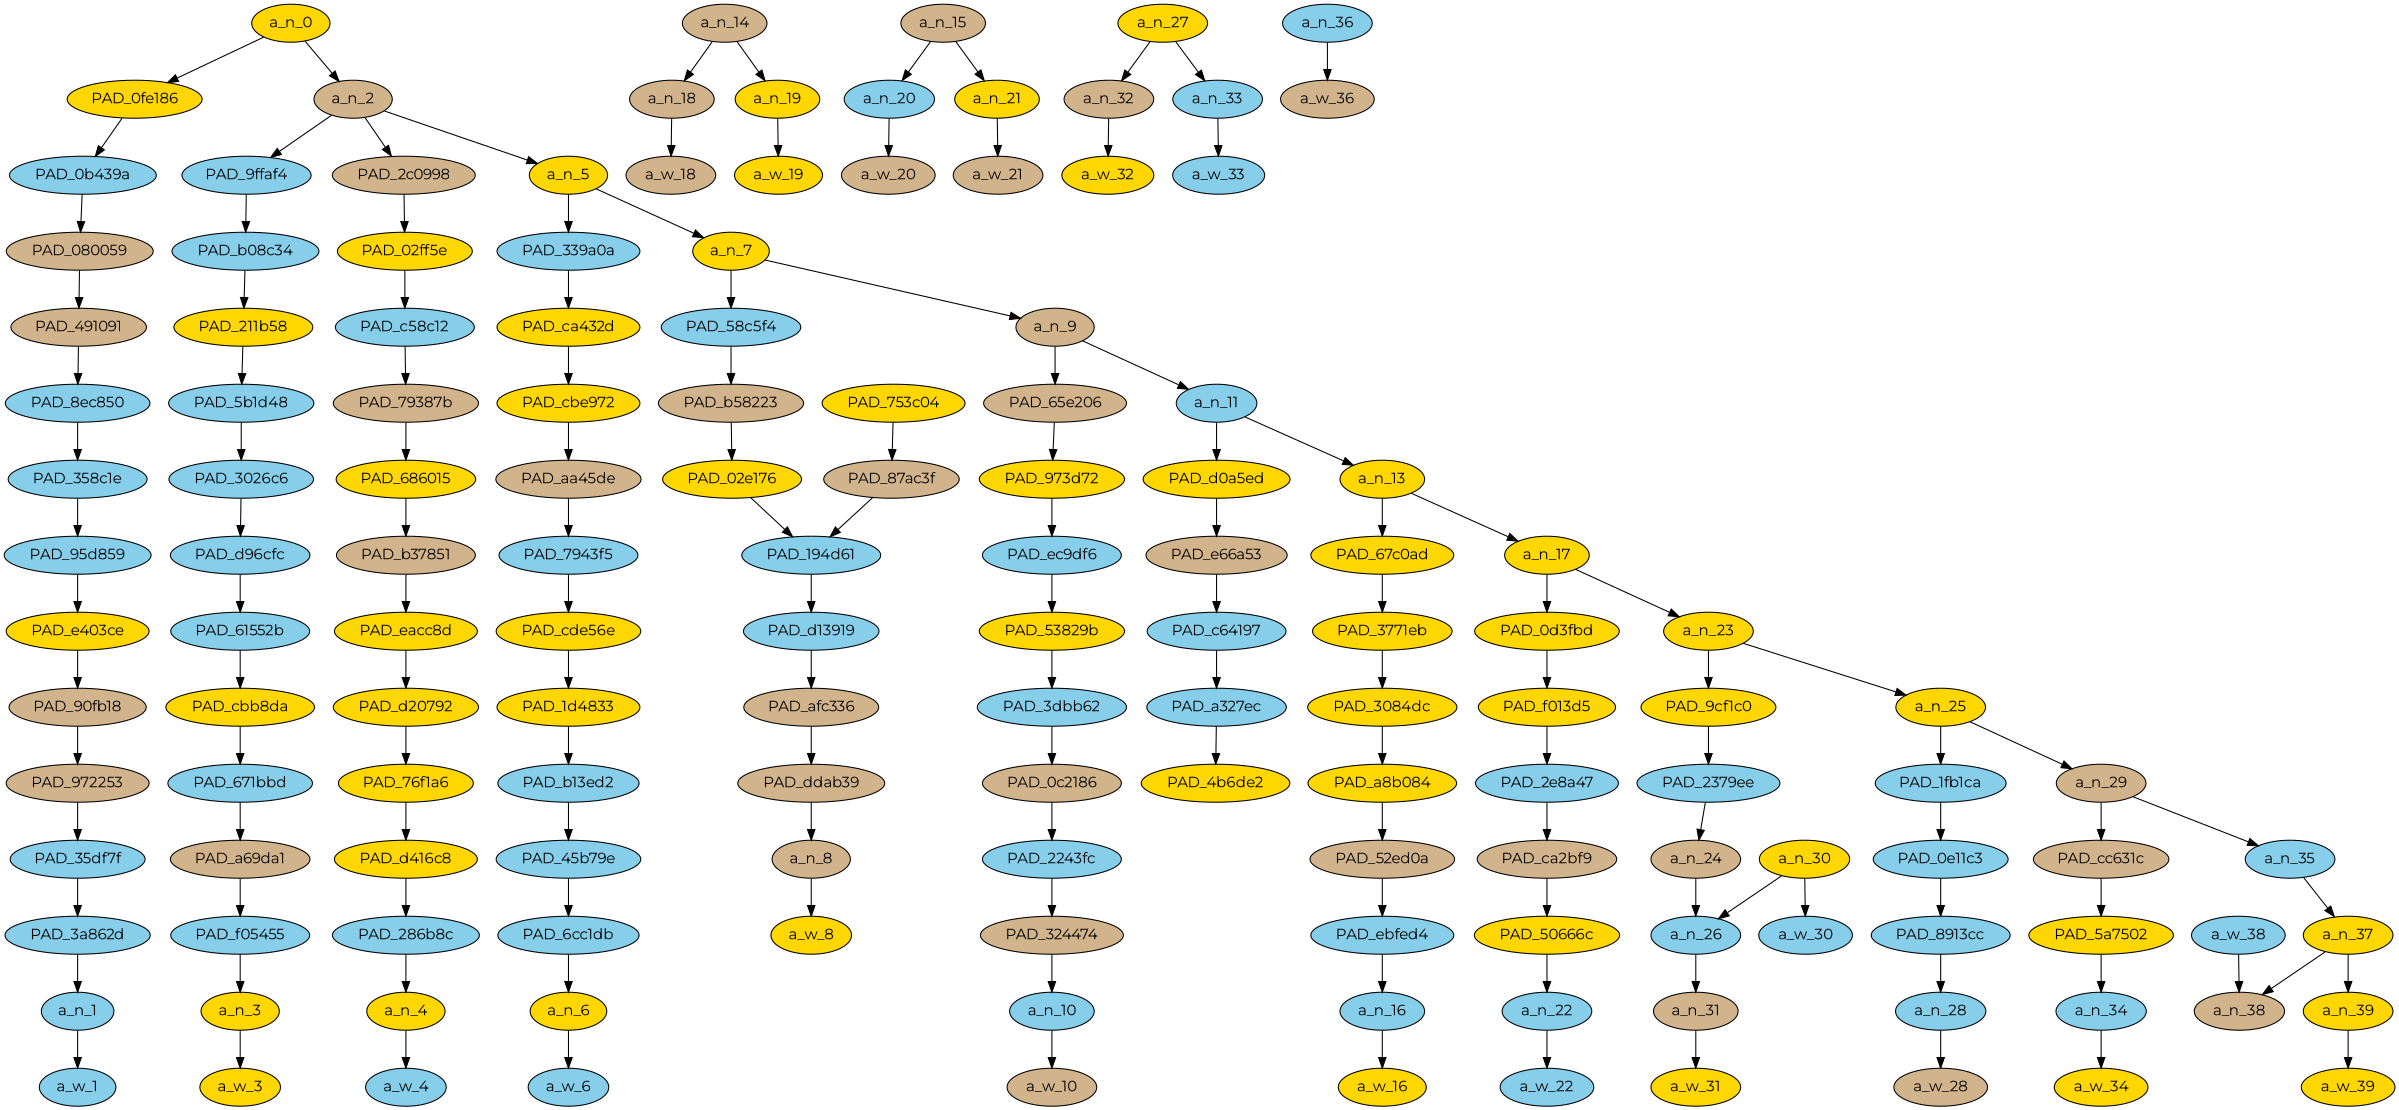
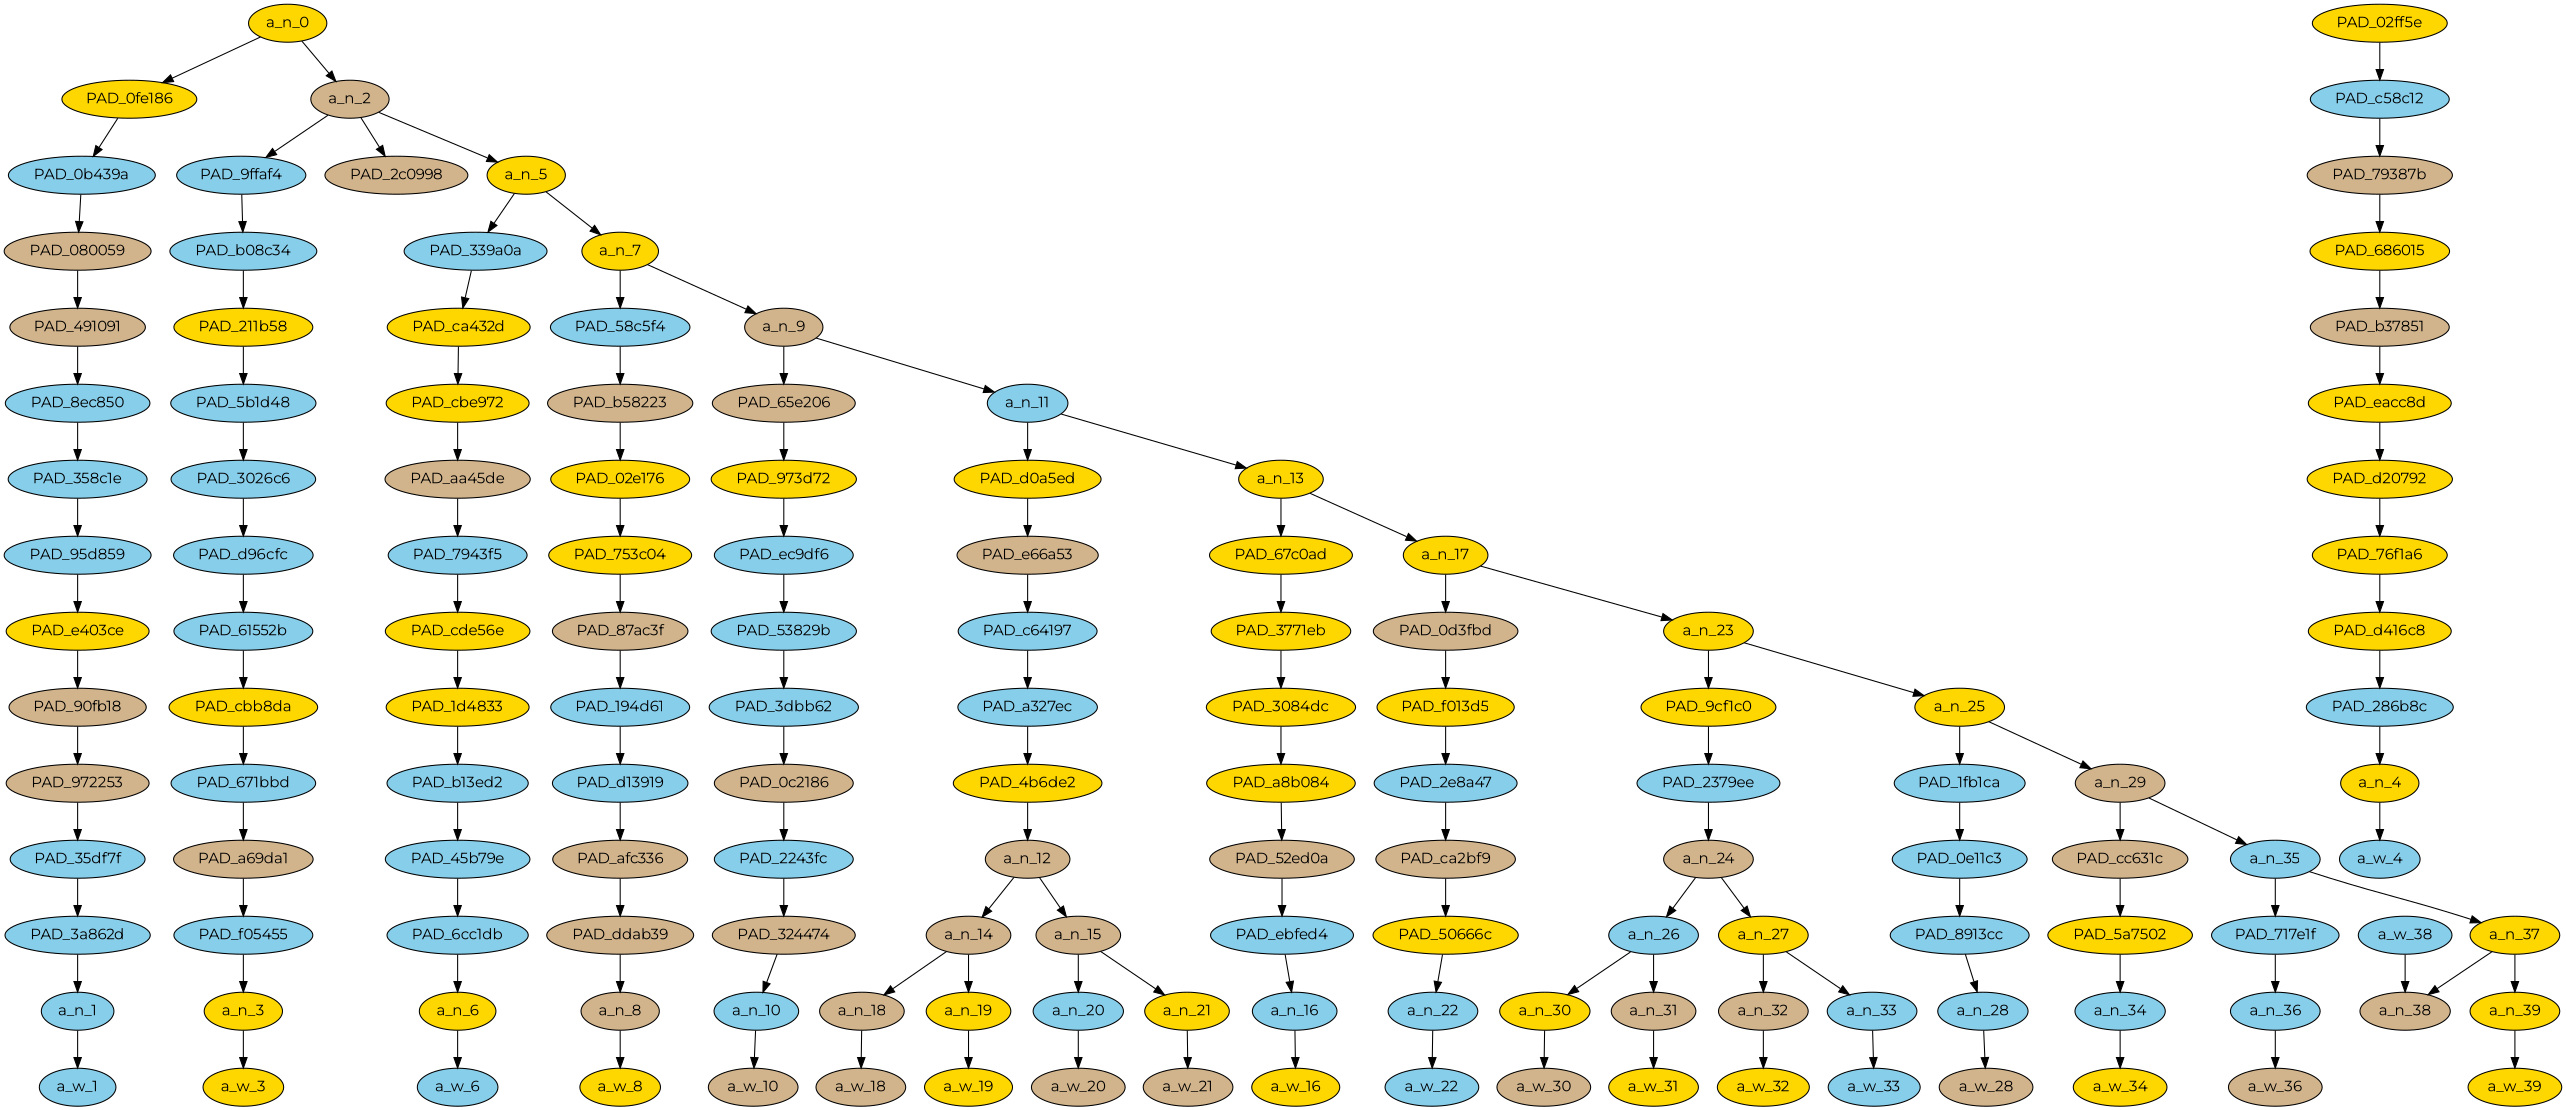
(404, 208) -> none
(768, 514) -> (620, 512)
(1052, 631) -> (784, 631)
(1547, 631) -> (1446, 631)
none -> (1028, 859)
none -> (1733, 893)
(1755, 894) -> (1604, 970)
(1806, 935) -> (1544, 1087)
none -> (2275, 935)
